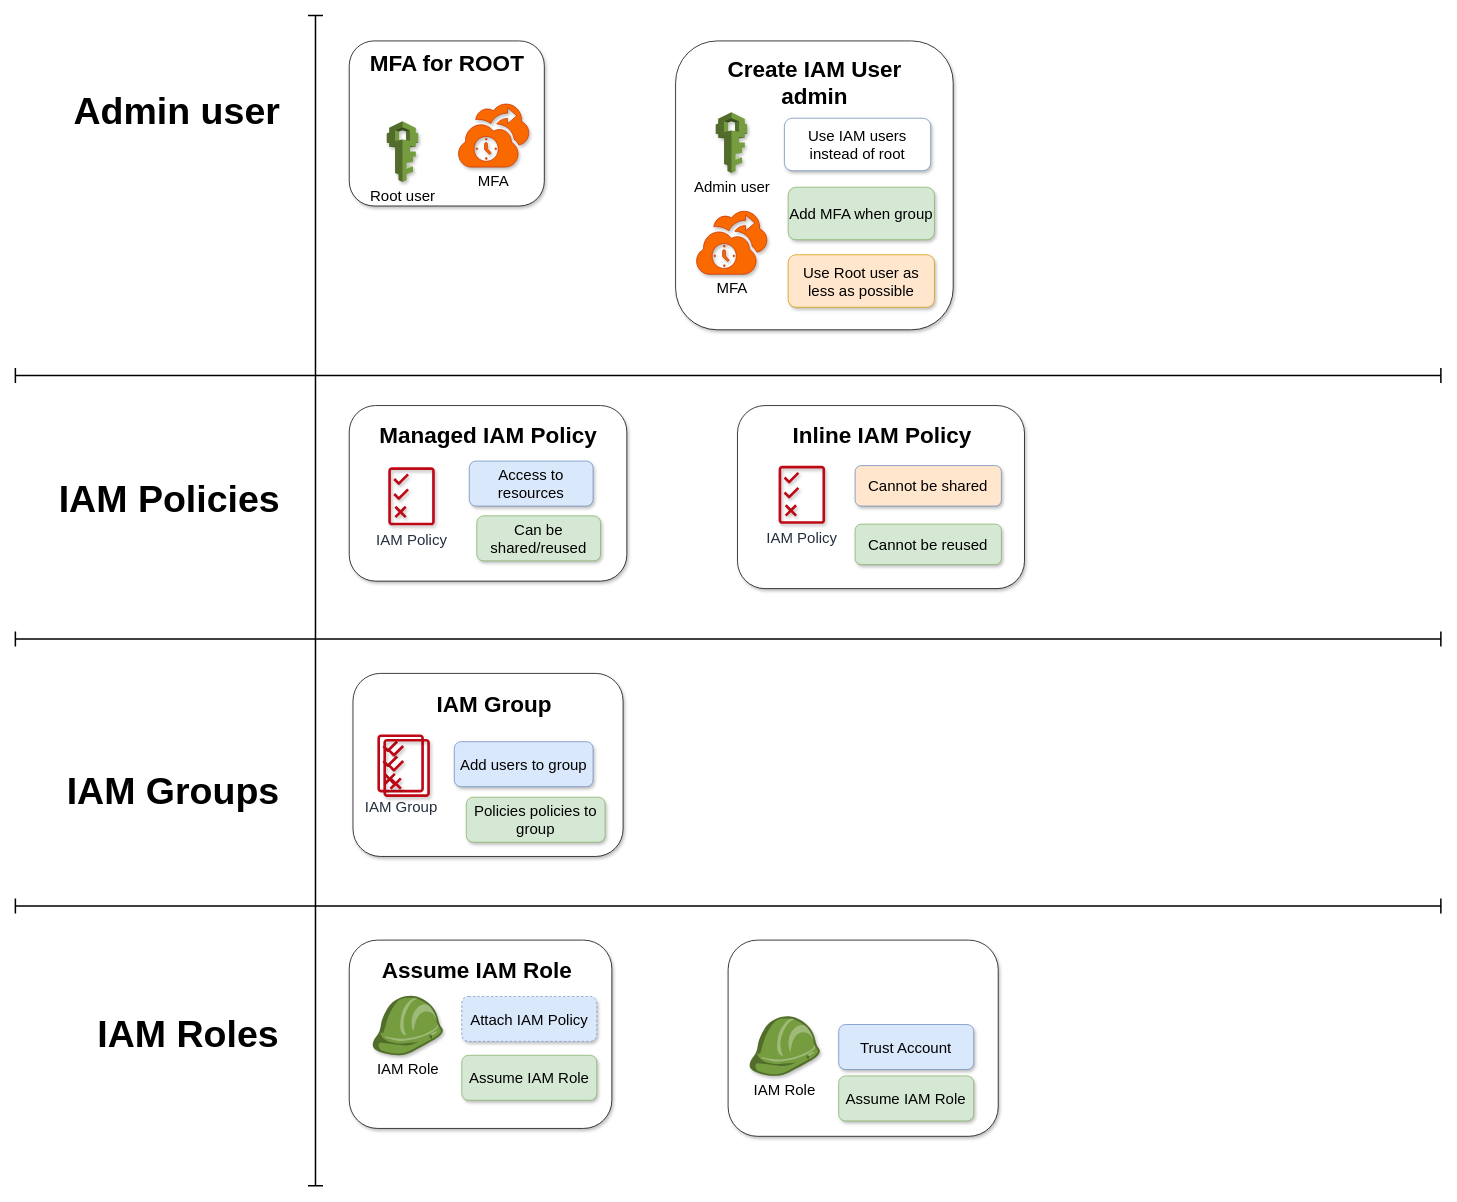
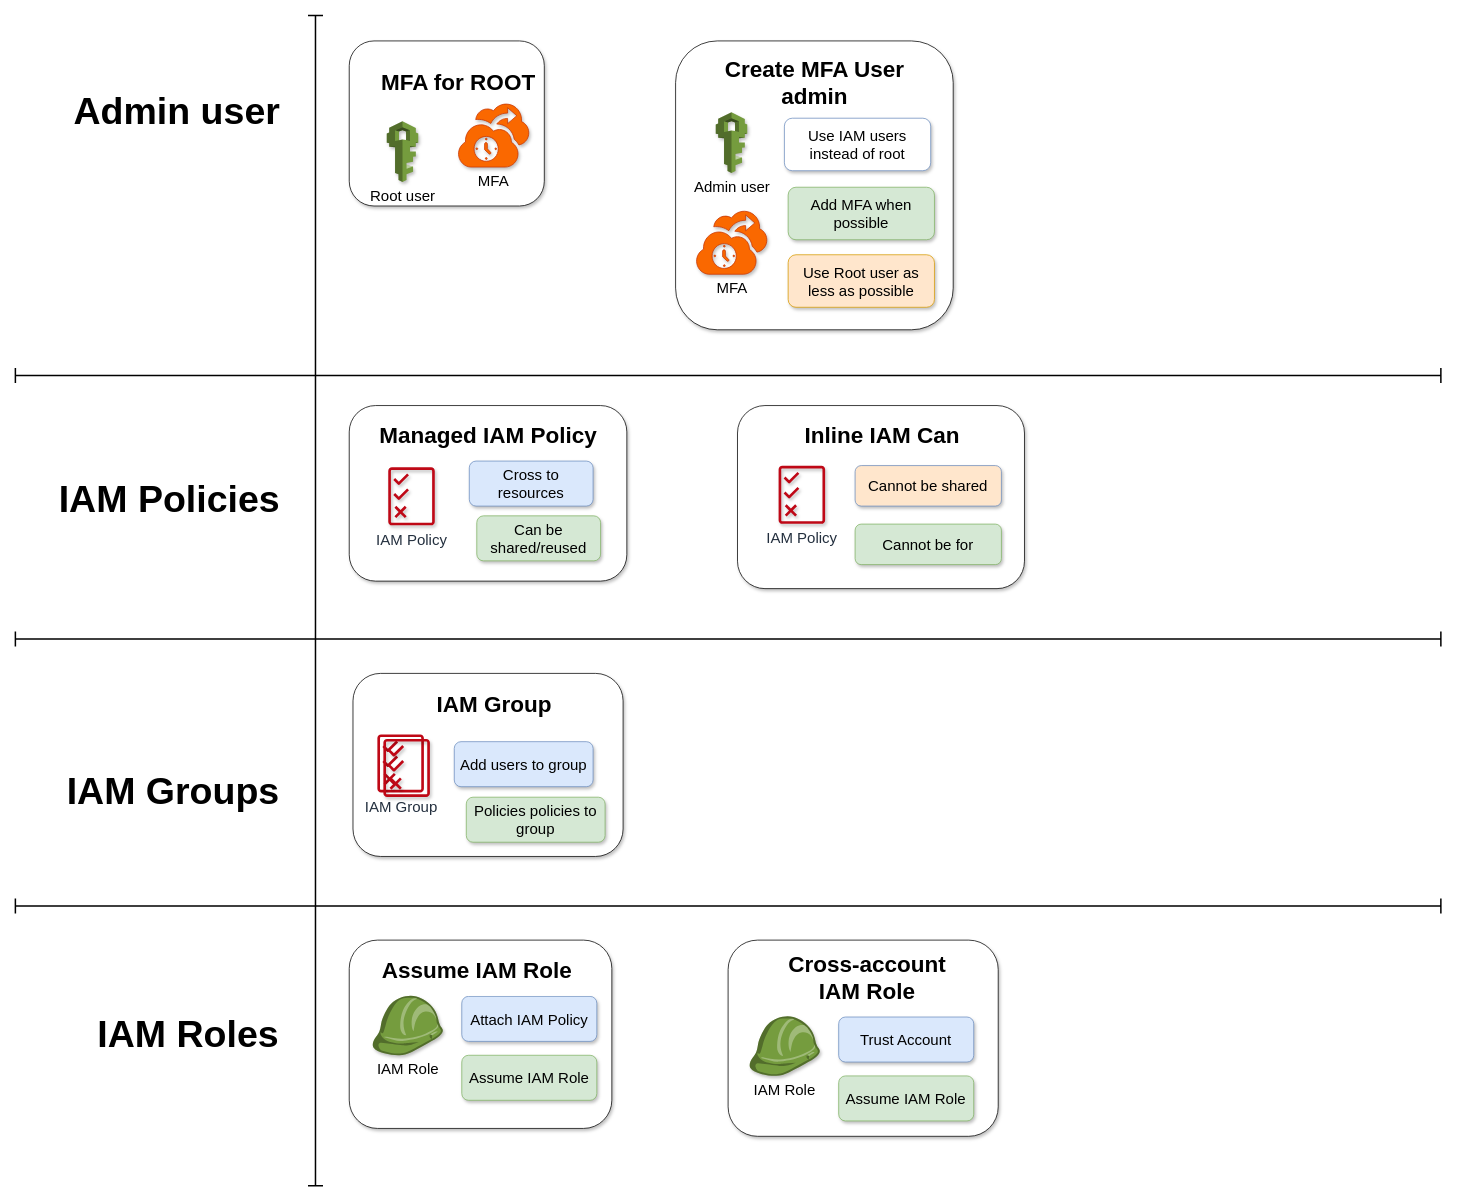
(447, 63) -> (458, 82)
(815, 82) -> (815, 82)
(861, 213) -> (861, 213)
(882, 435) -> (882, 435)
(531, 483) -> (531, 483)
(928, 544) -> (928, 544)
none -> (867, 978)
(529, 1019) -> (529, 1019)
(906, 1047) -> (906, 1039)
